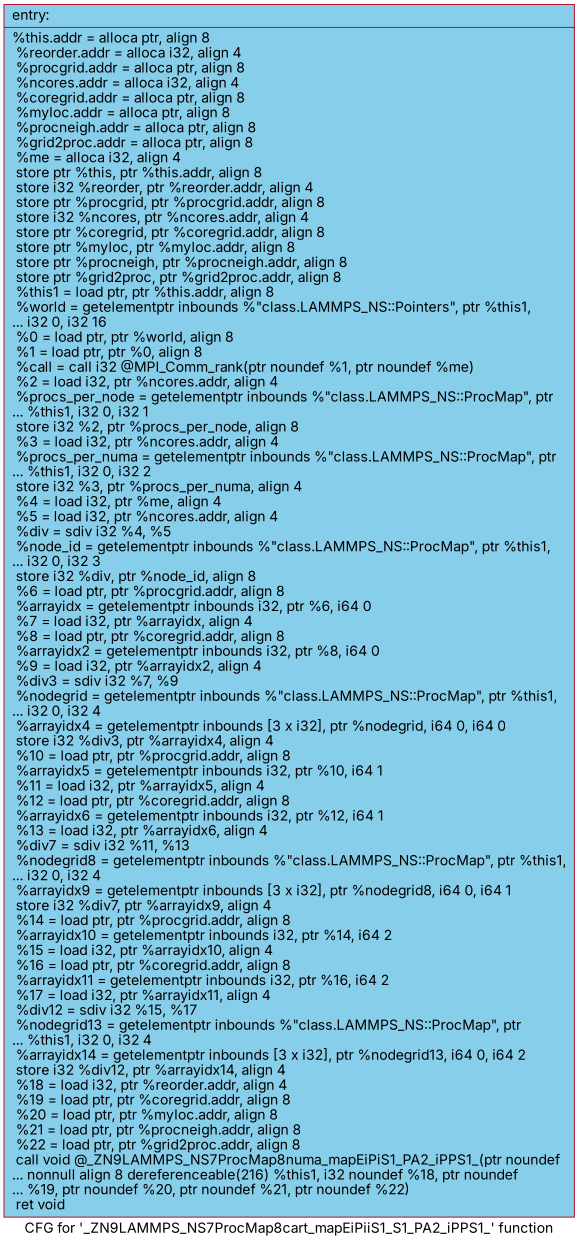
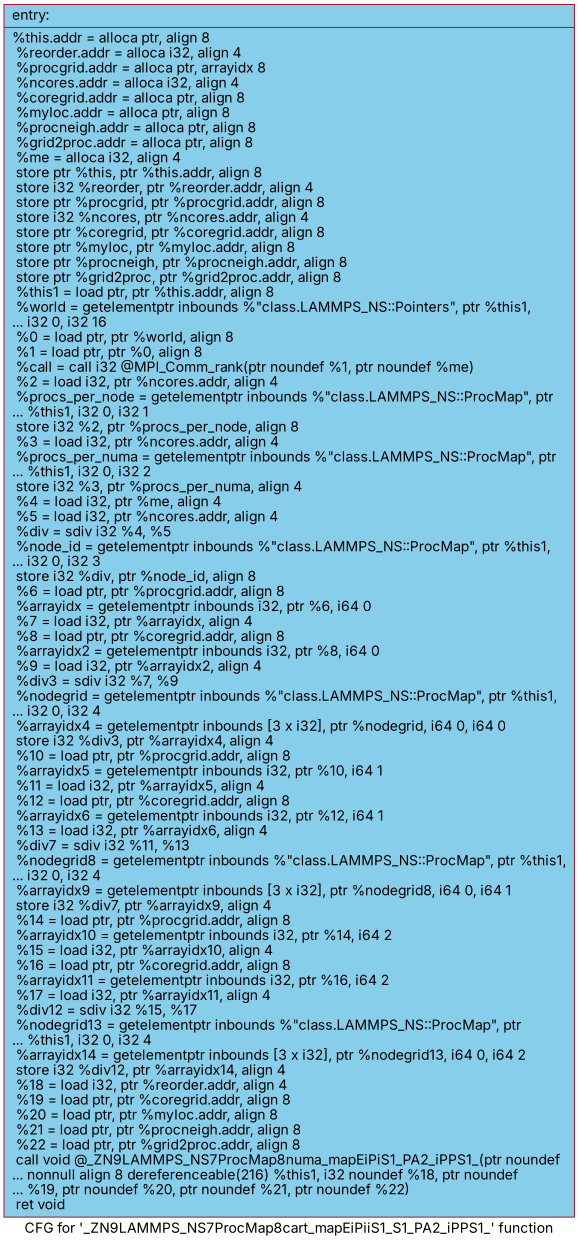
(129, 68) -> (140, 68)
